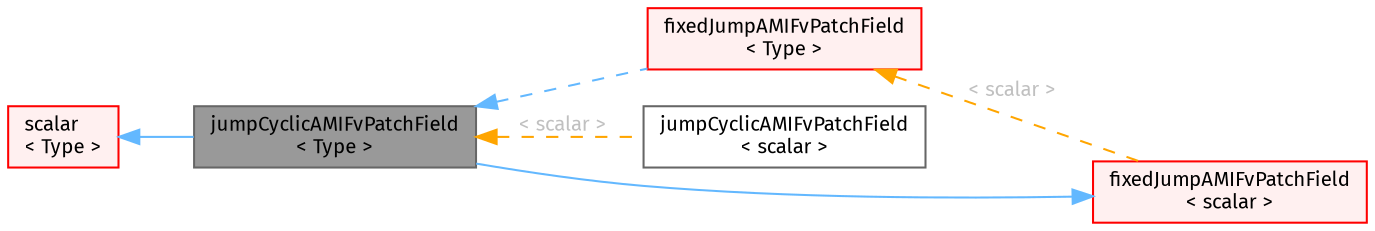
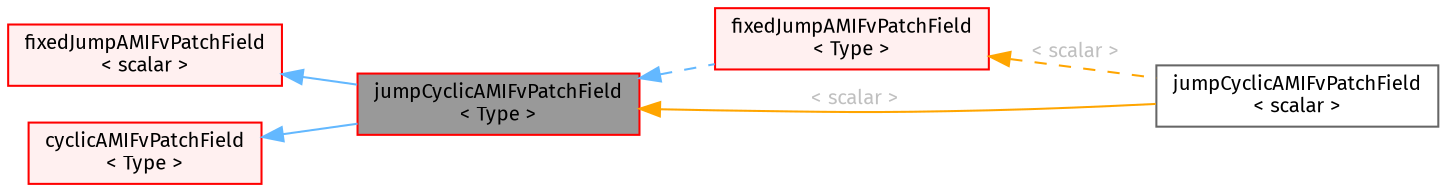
(1017, 119) -> (1083, 69)
(63, 137) -> (145, 153)
(335, 137) -> (499, 104)
(570, 137) -> (908, 112)
